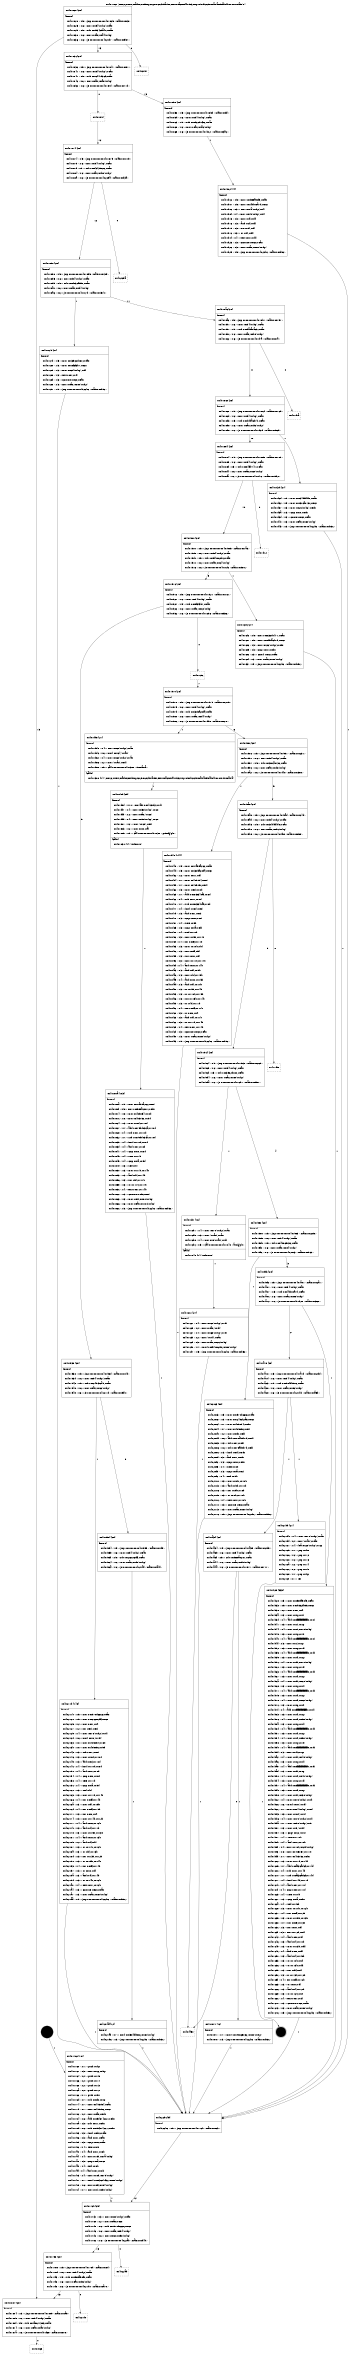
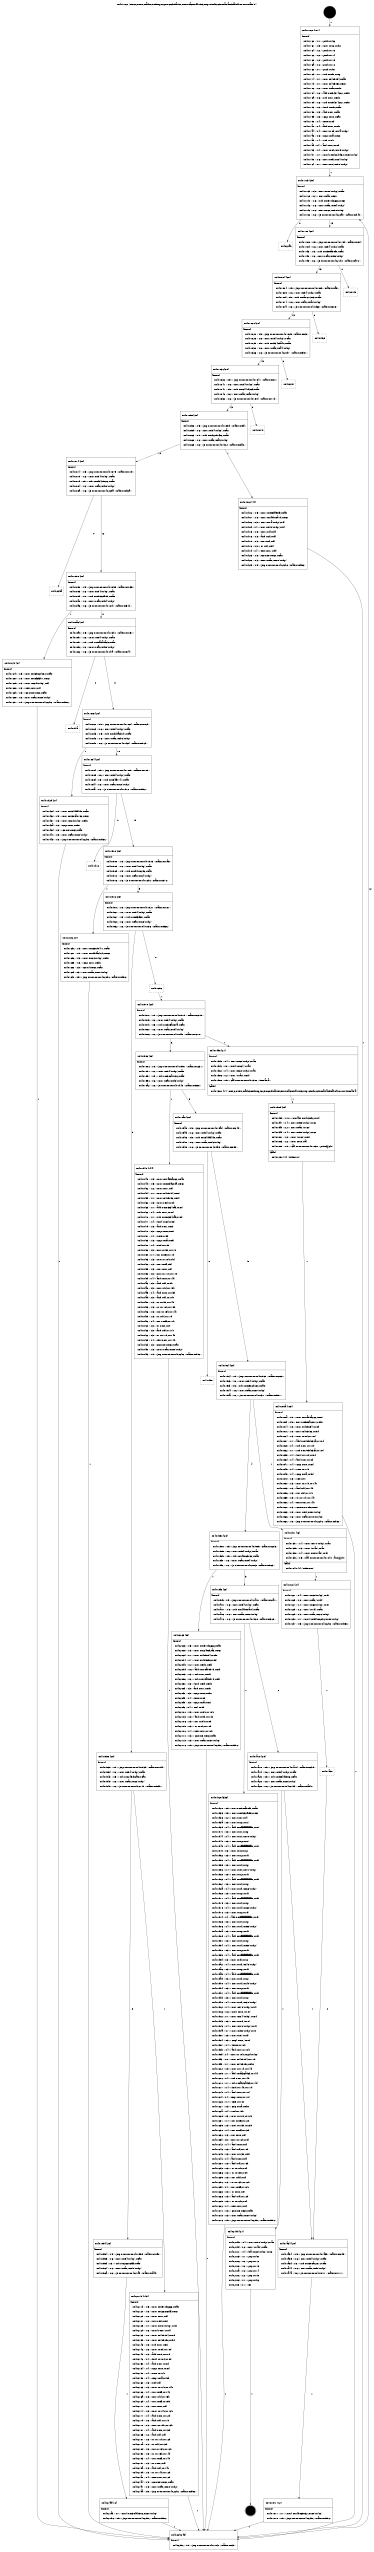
(98, 132) -> (159, 453)
(37, 1161) -> (292, 315)
(231, 1802) -> (320, 2007)
